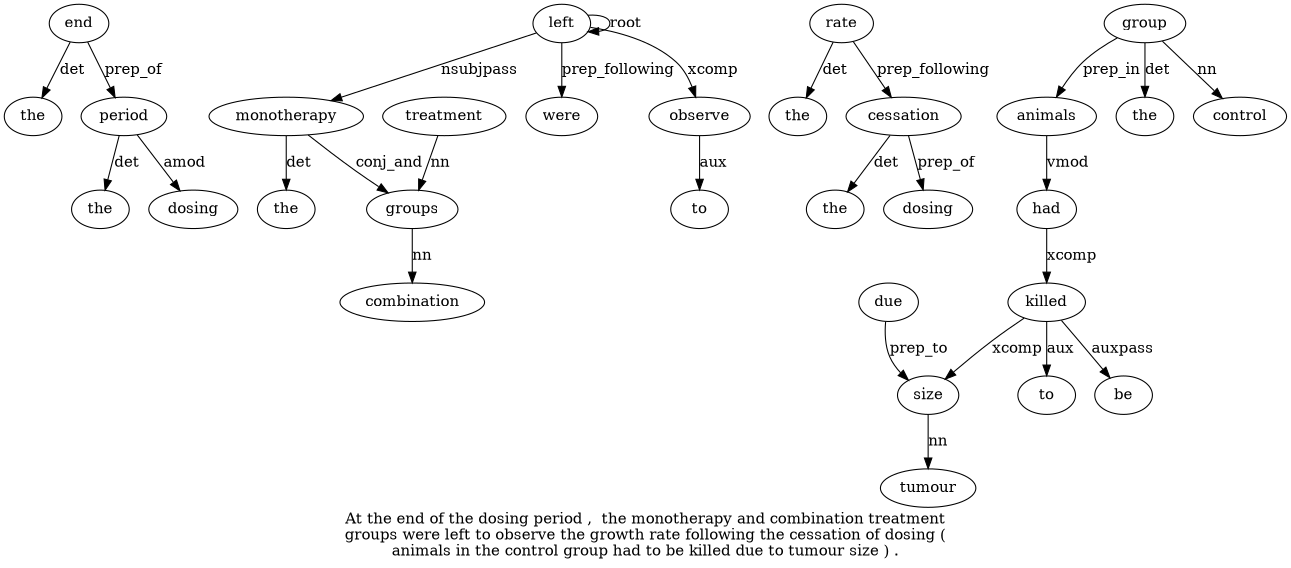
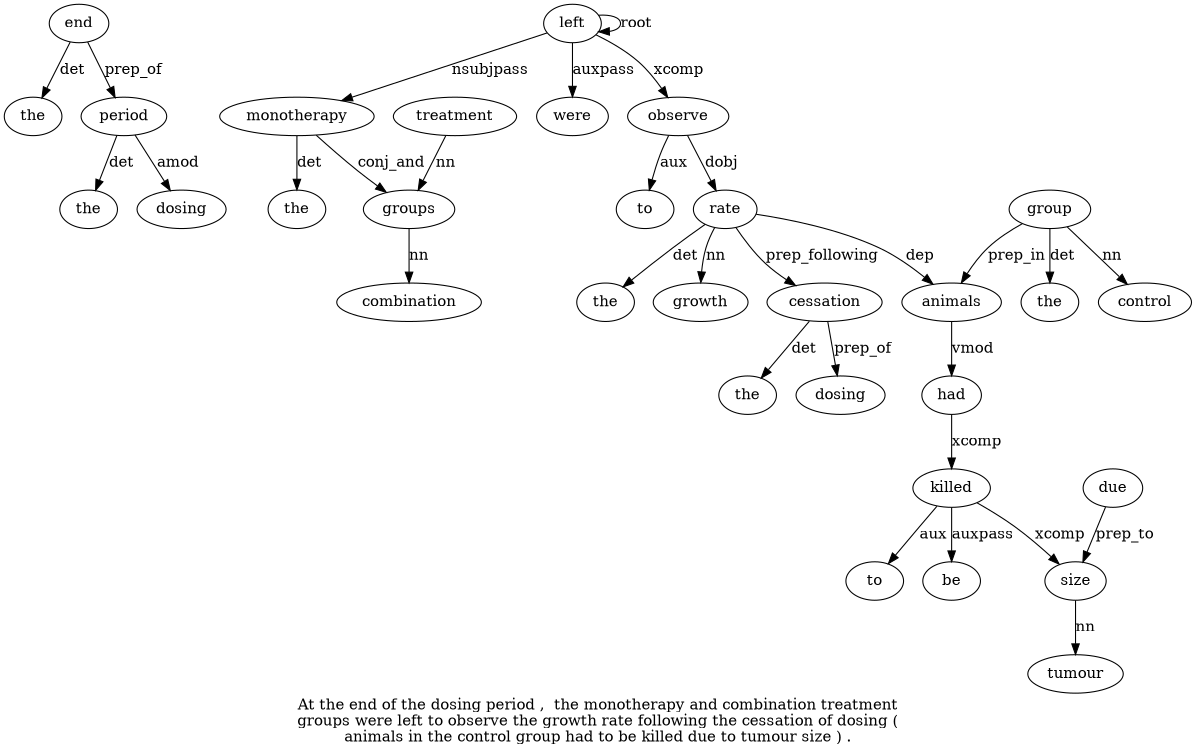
(618, 70) -> (603, 70)
none -> (699, 158)
none -> (845, 235)
none -> (701, 302)
